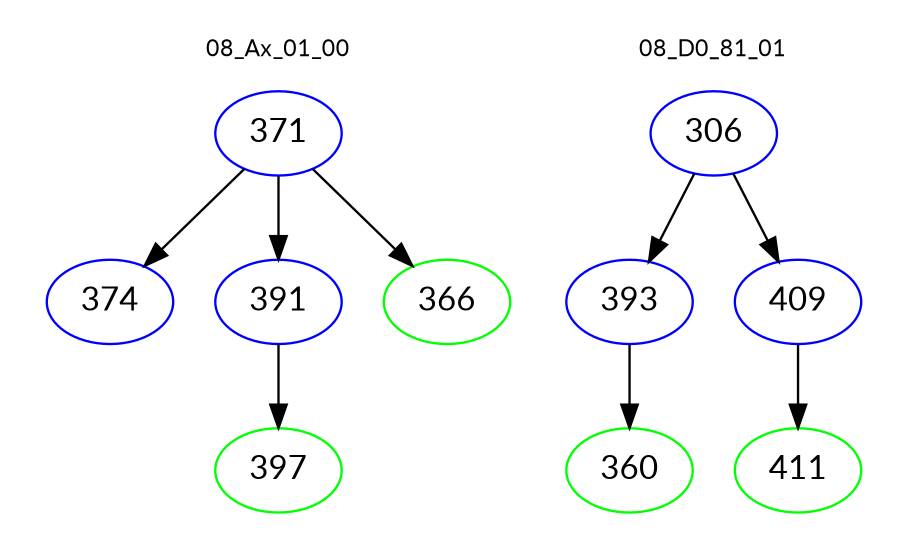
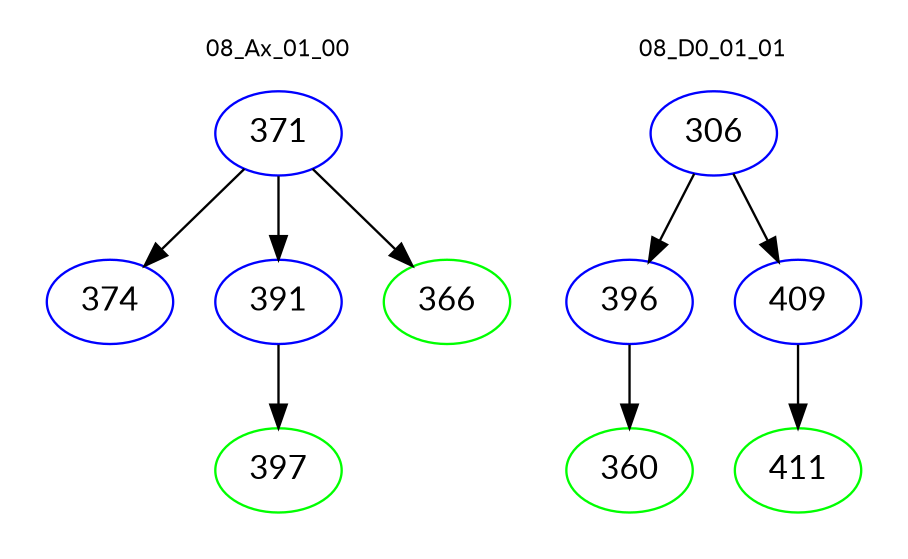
(714, 50) -> (714, 50)
(630, 302) -> (630, 302)
